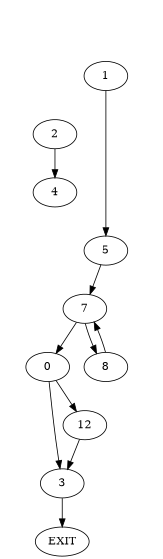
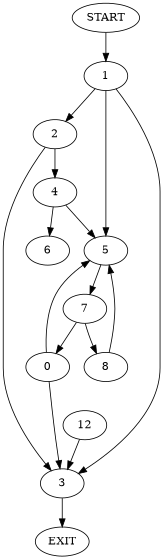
none -> (106, 18)
none -> (83, 102)
none -> (78, 218)
none -> (48, 251)
none -> (160, 288)
none -> (3, 306)
(102, 341) -> (115, 313)
(64, 393) -> (52, 303)
